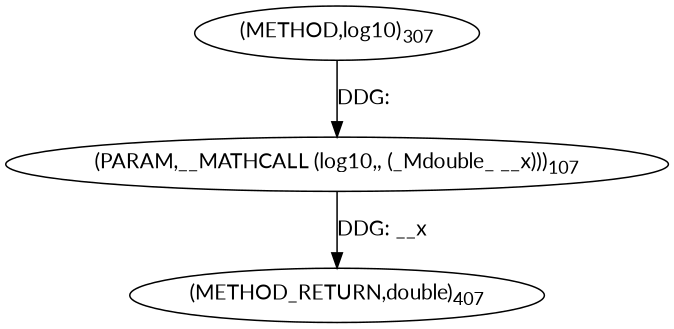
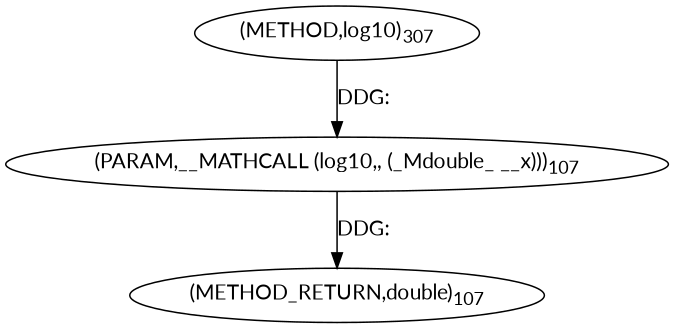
(382, 230) -> (367, 230)
(469, 293) -> (469, 293)
